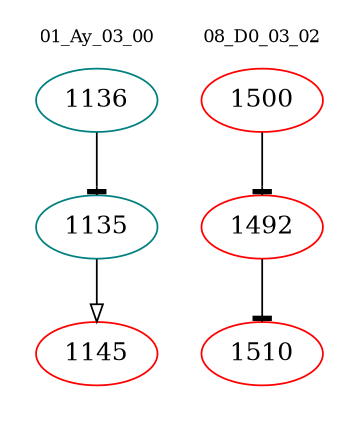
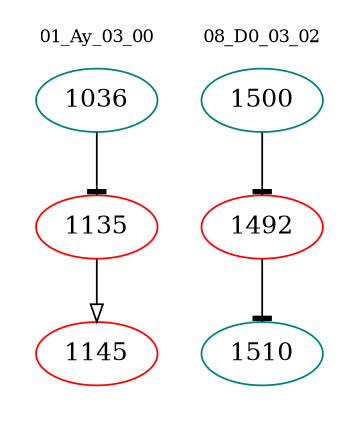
(97, 100) -> (97, 100)
(262, 100) -> (262, 100)
(97, 227) -> (97, 227)
(262, 354) -> (262, 354)
